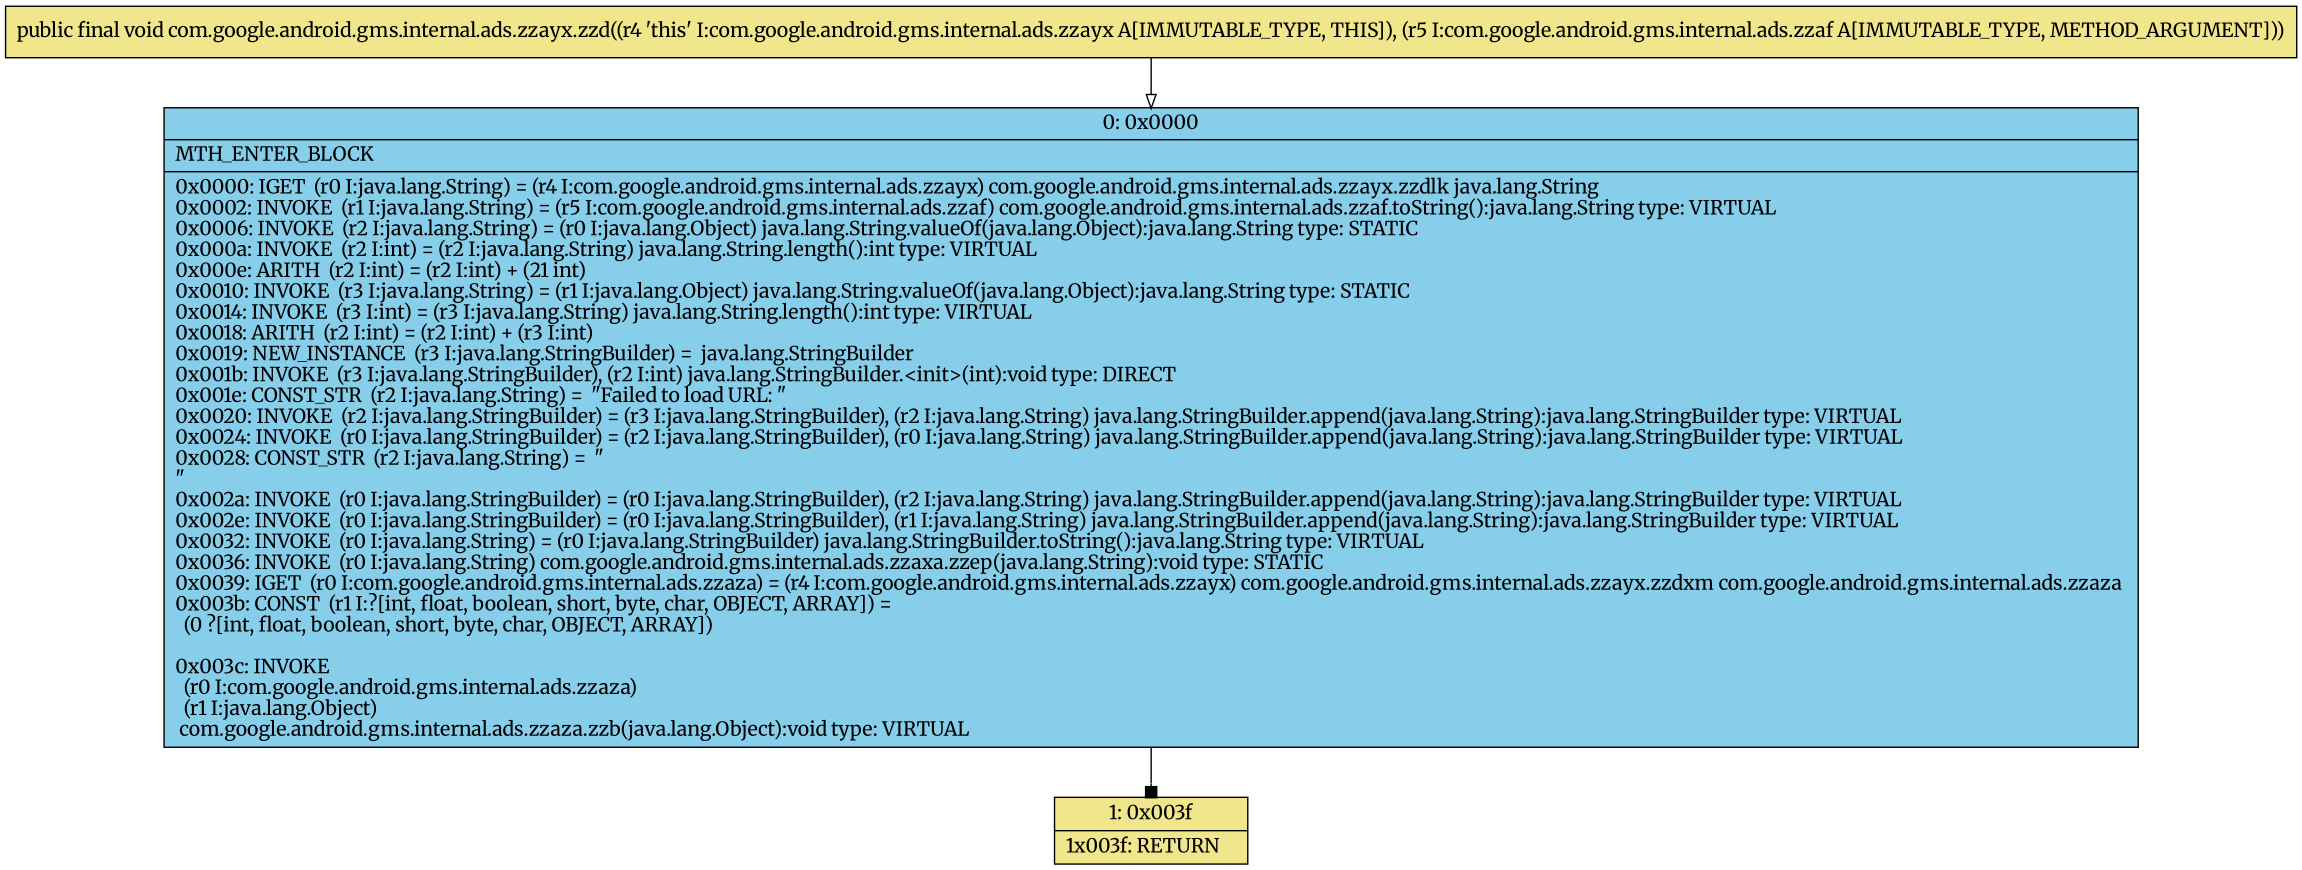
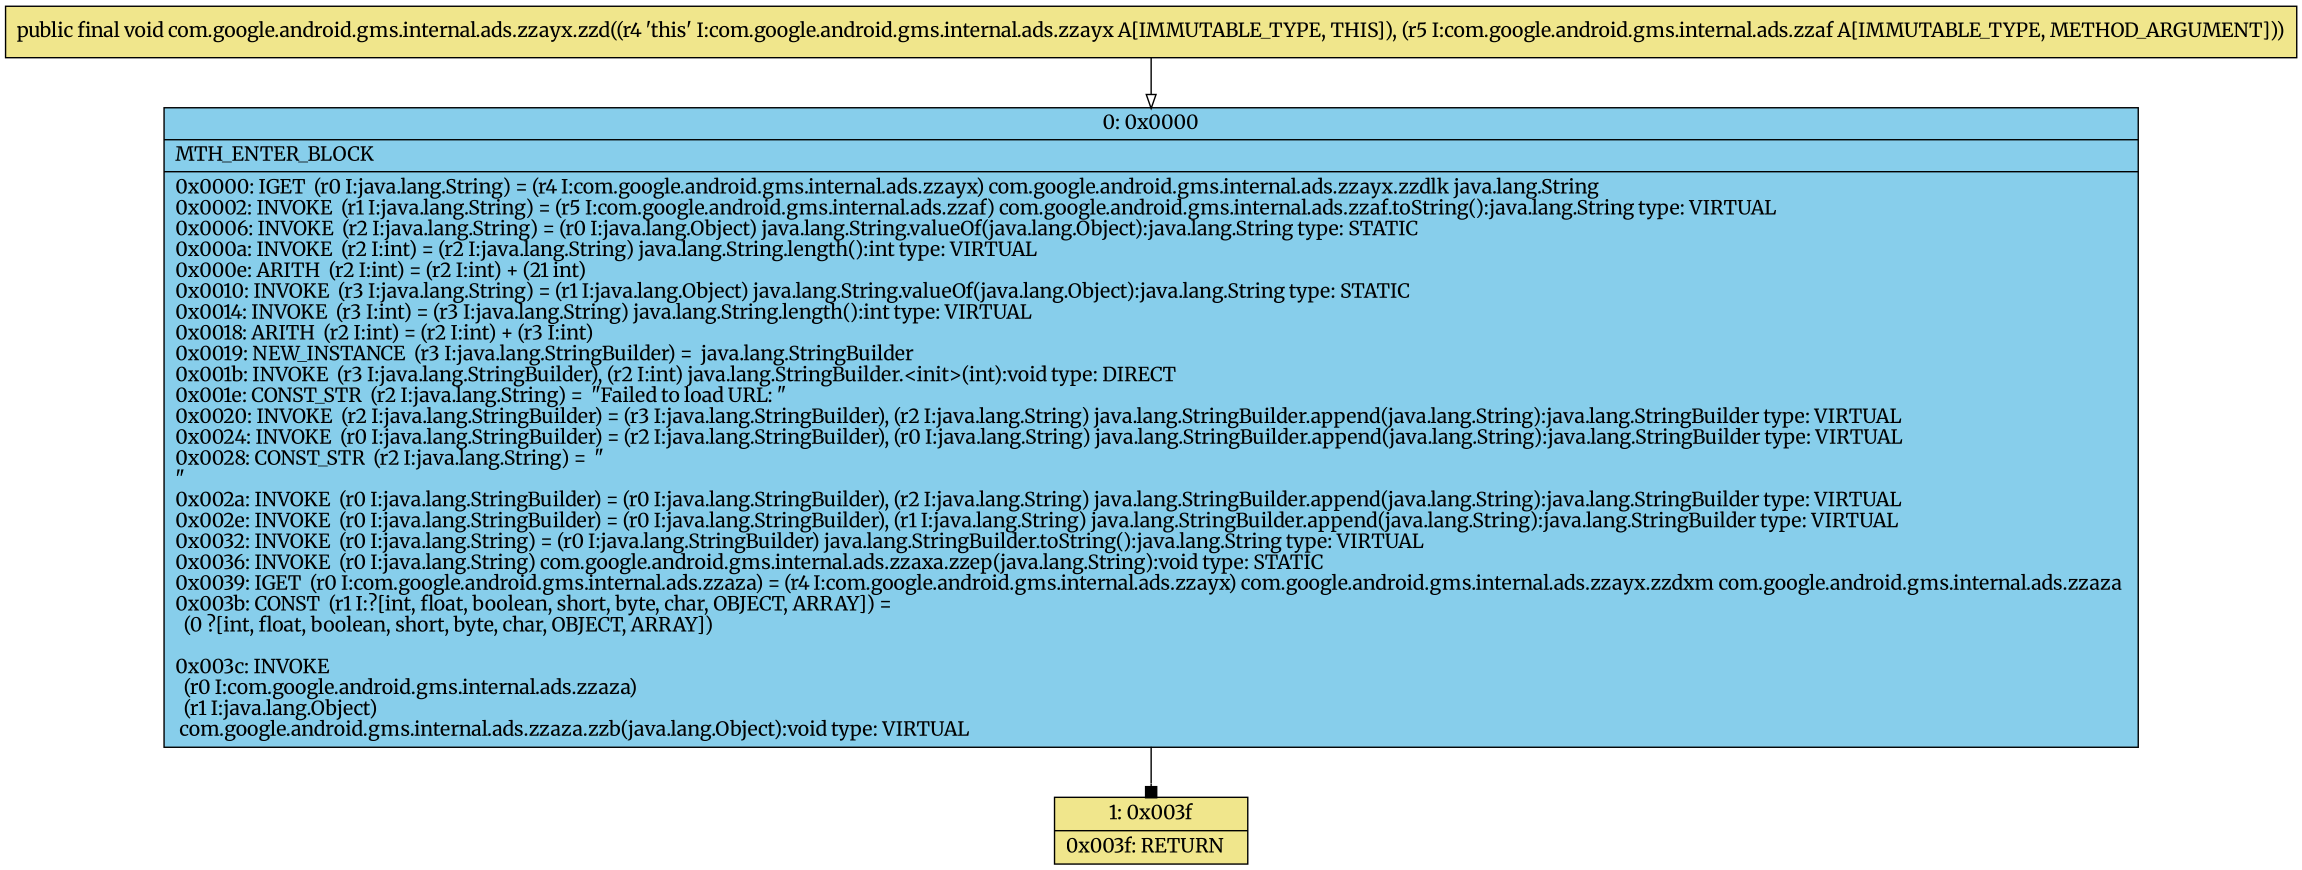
(1149, 847) -> (1151, 847)
